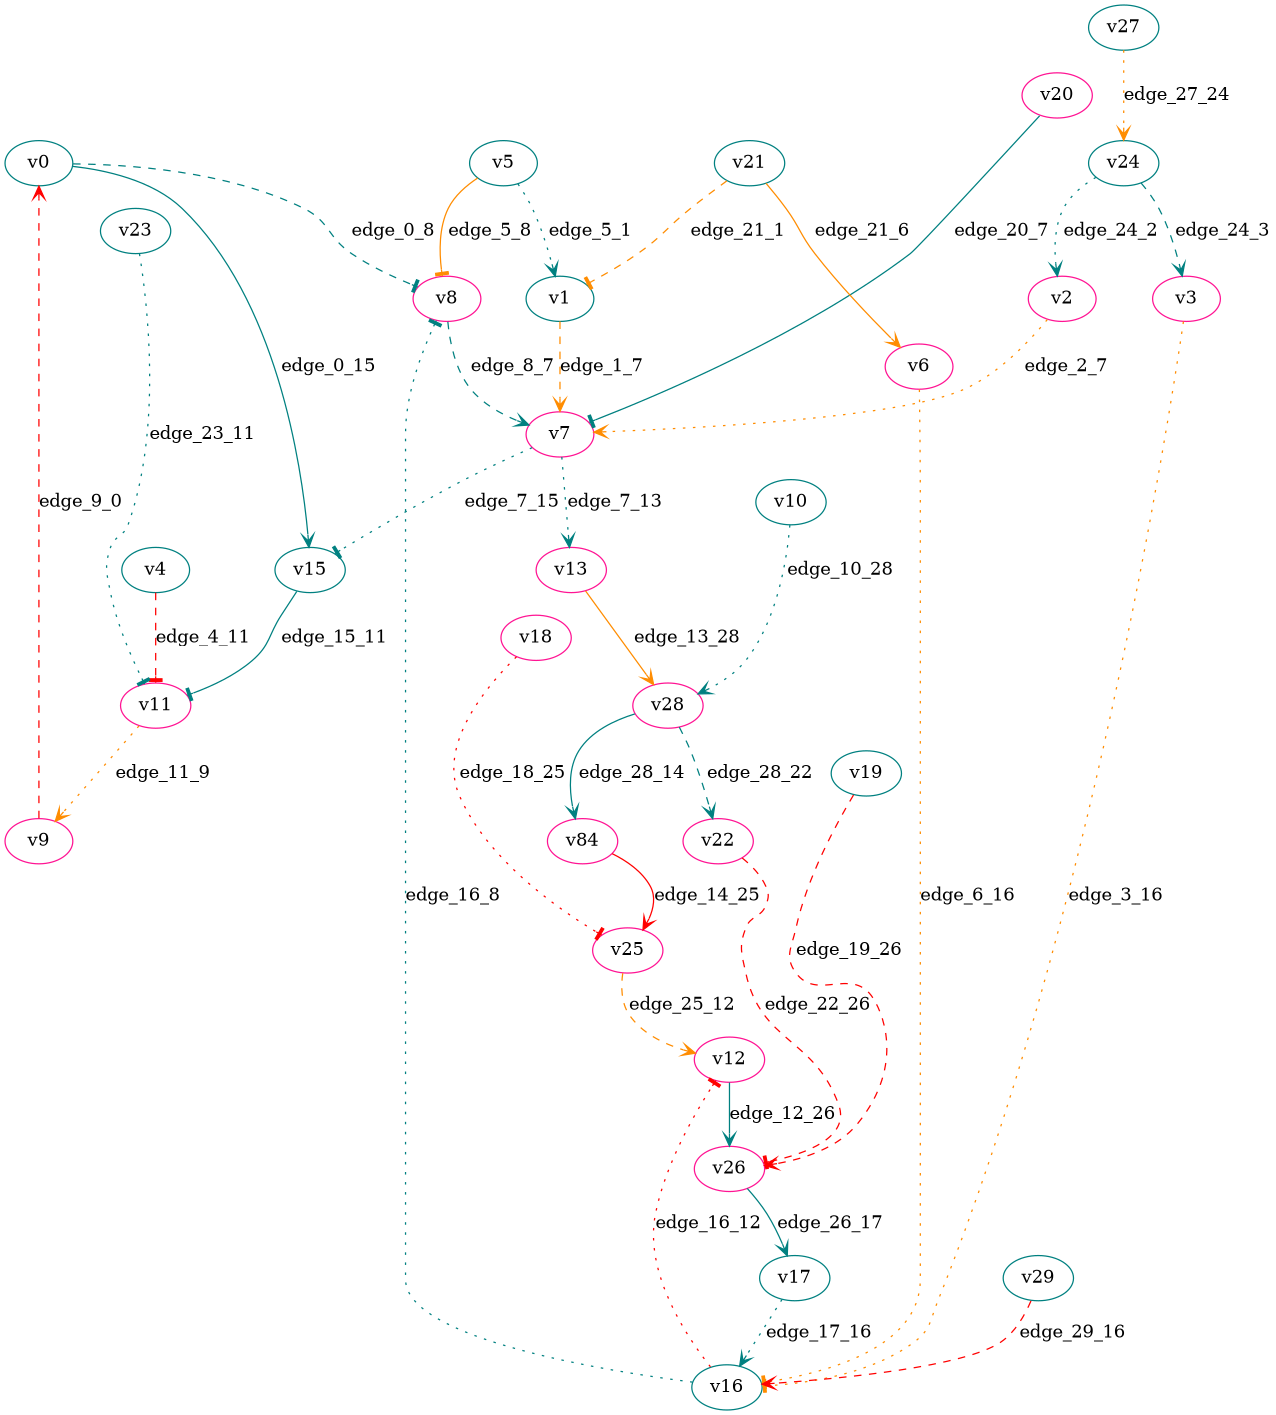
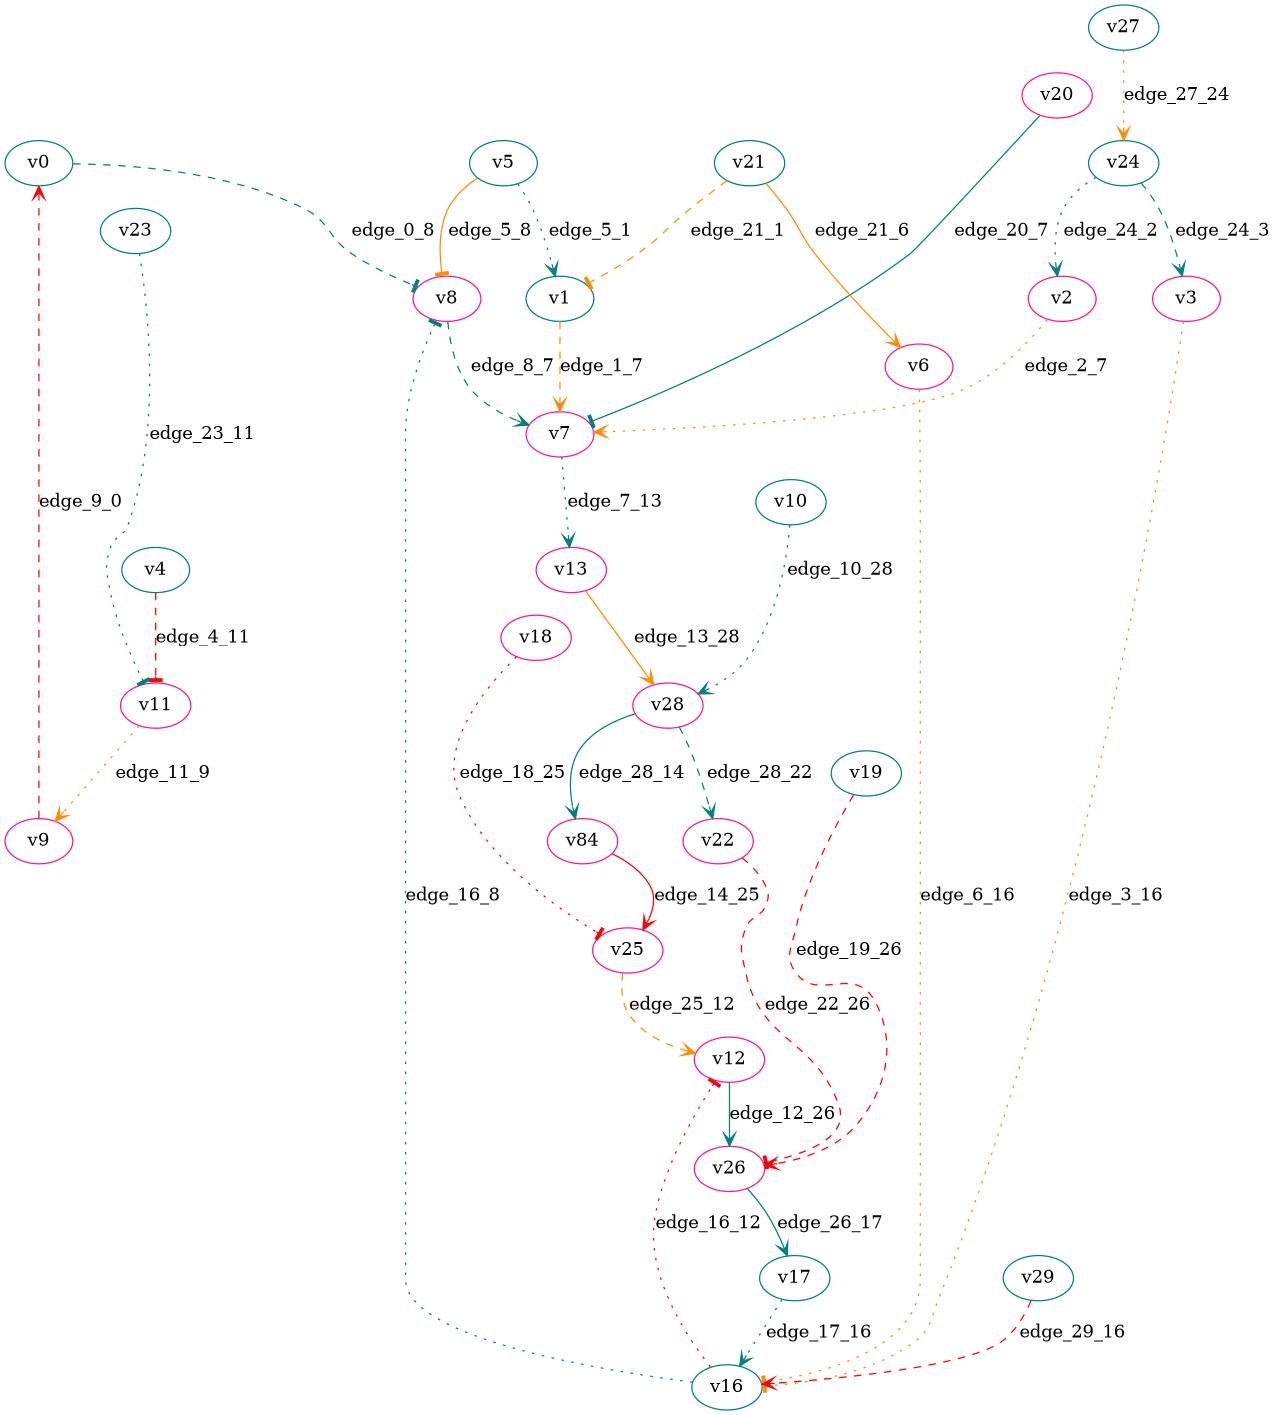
(310, 570) -> none
